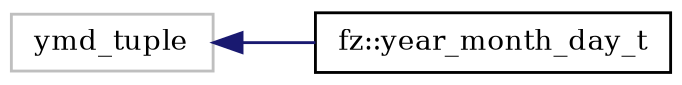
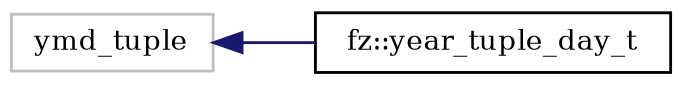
(493, 43) -> (493, 43)
